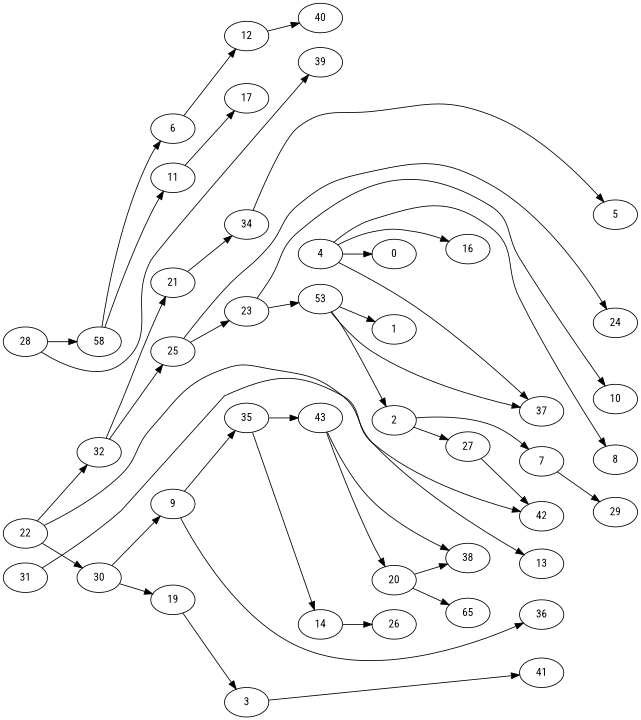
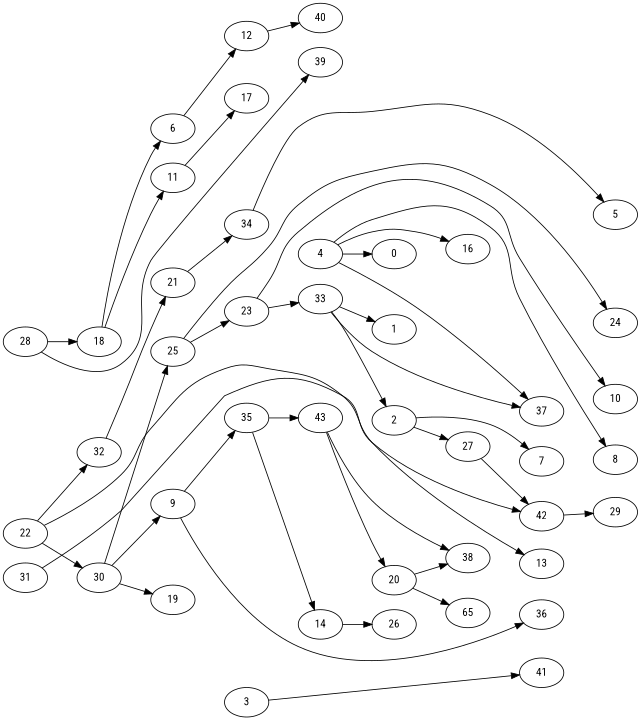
(320, 299) -> (320, 299)
(99, 342) -> (99, 342)
(134, 405) -> (135, 469)
(575, 484) -> (574, 514)
(207, 648) -> none
